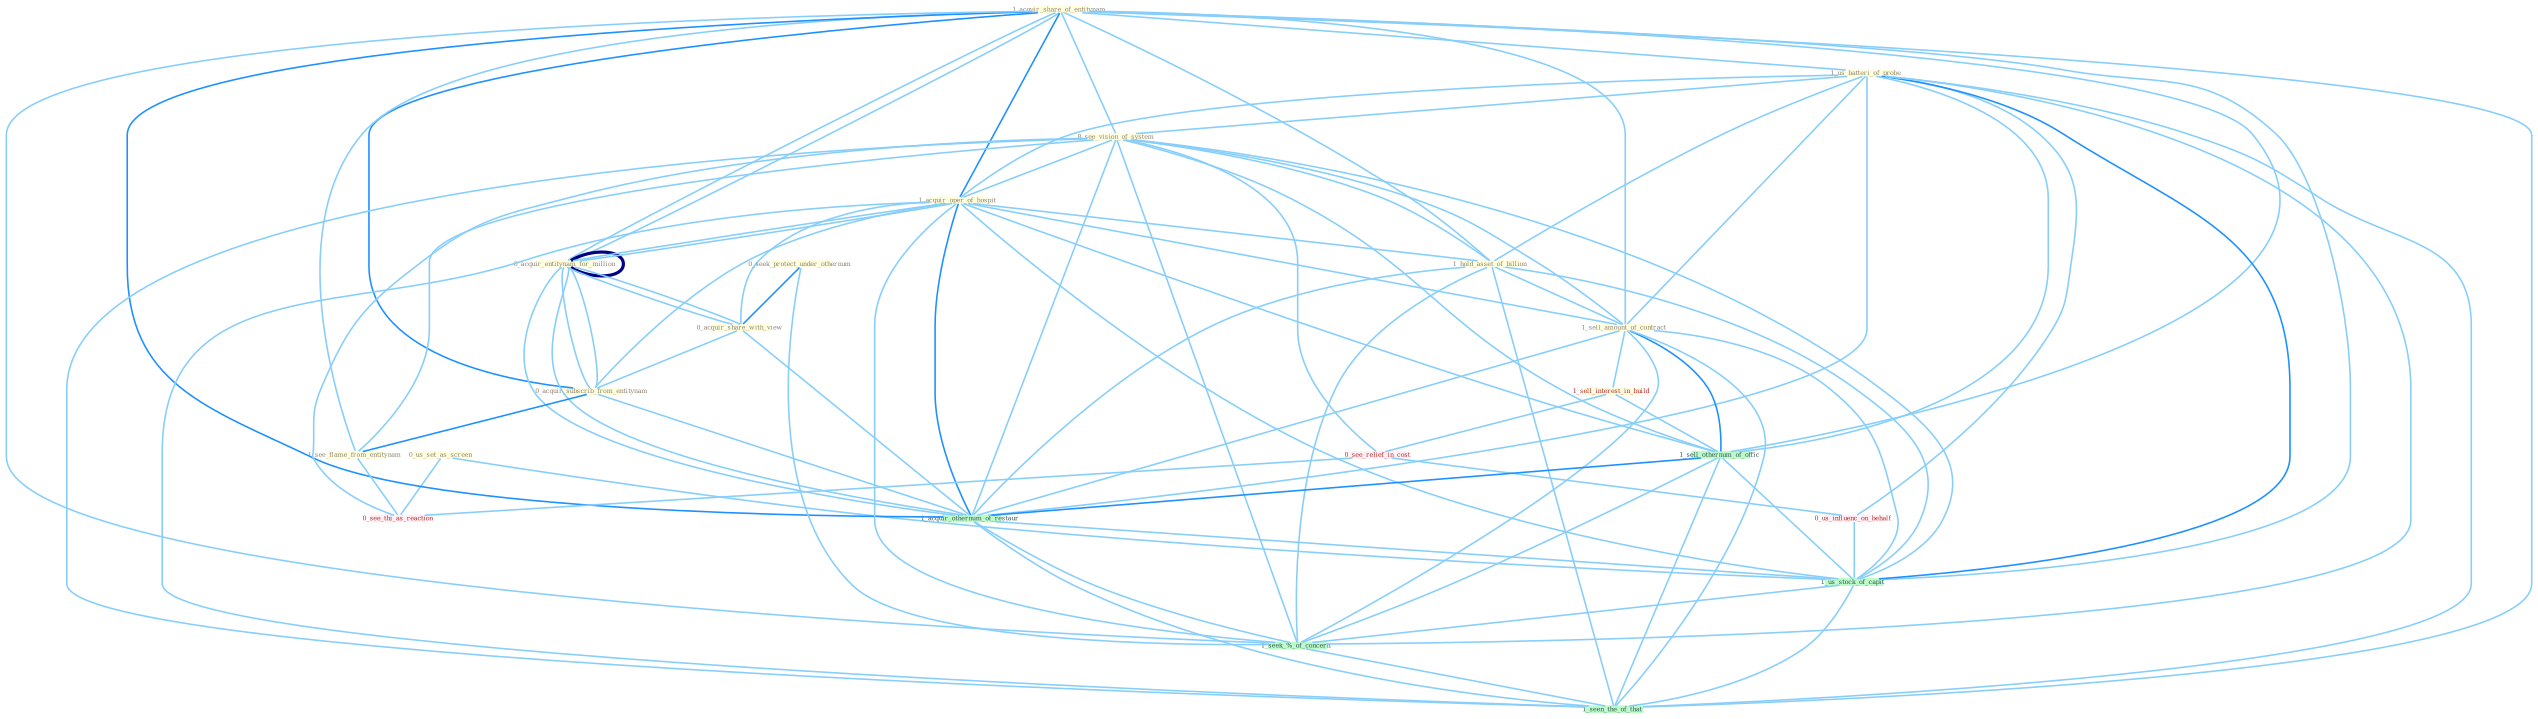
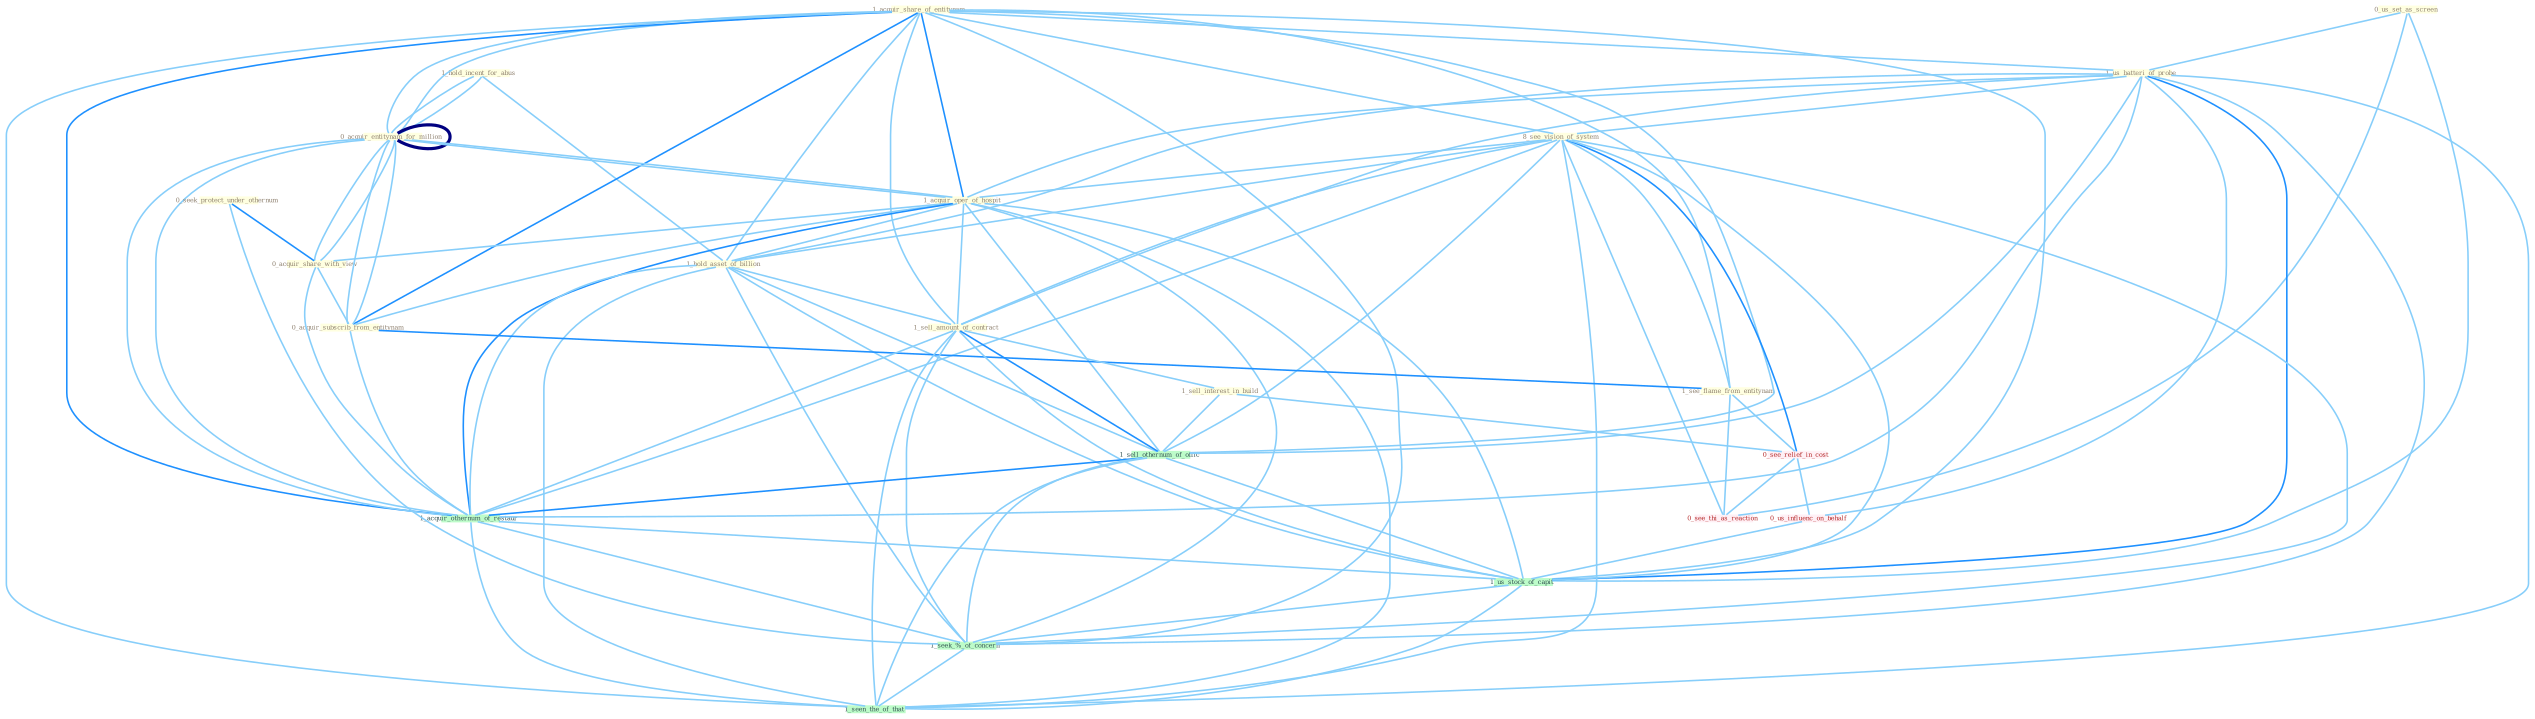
none -> (2275, 41)
none -> (480, 73)
(1298, 279) -> (1721, 264)
none -> (964, 369)
(1613, 391) -> (1221, 391)
none -> (1765, 424)
